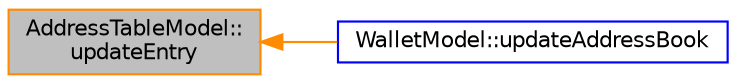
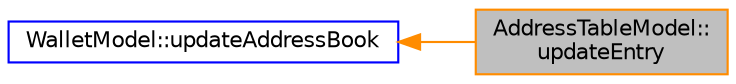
(310, 42) -> (448, 42)
